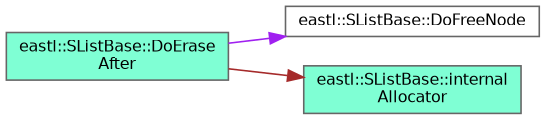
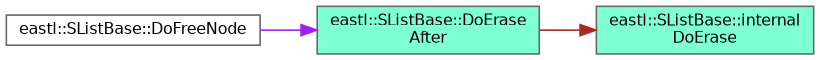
(249, 41) -> (281, 30)
(412, 90) -> (705, 30)
